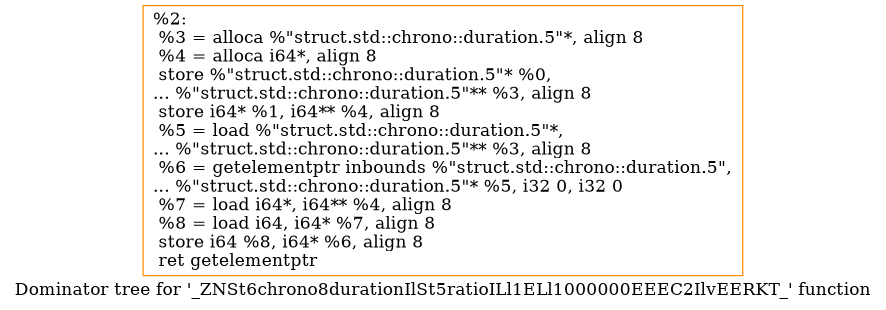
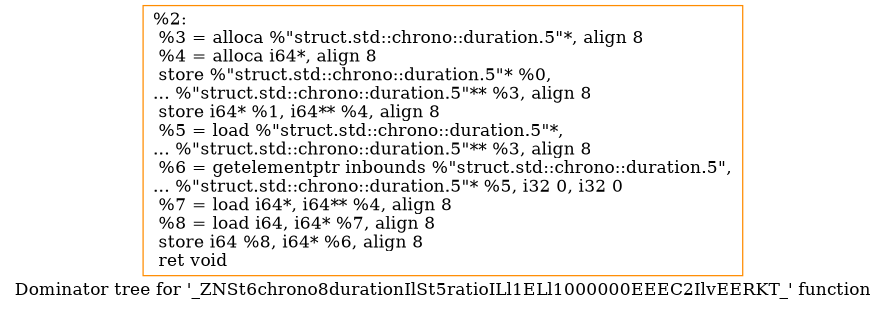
(235, 261) -> (191, 261)
